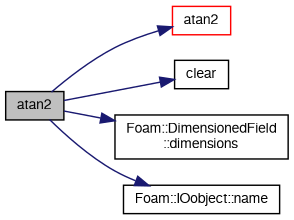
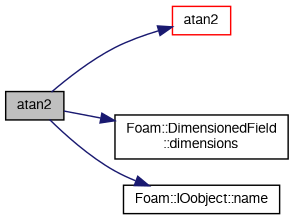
(202, 75) -> none
